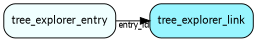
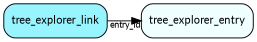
(128, 21) -> (120, 21)
